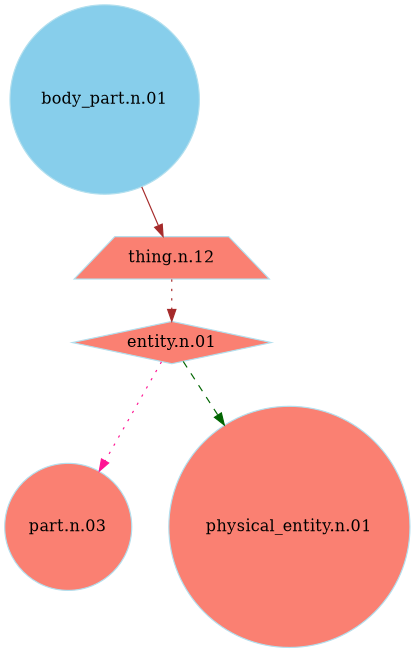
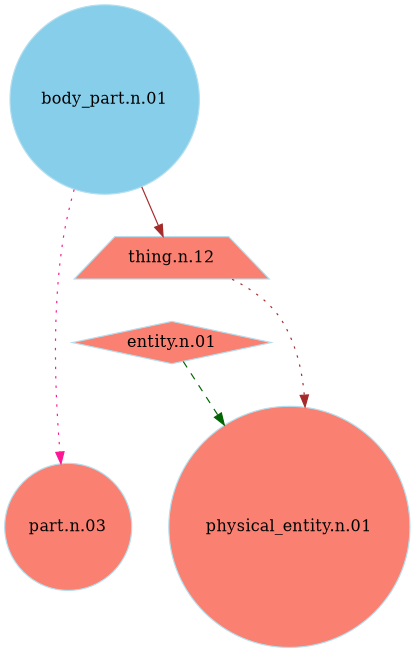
(172, 294) -> (285, 326)
(133, 411) -> (56, 320)
